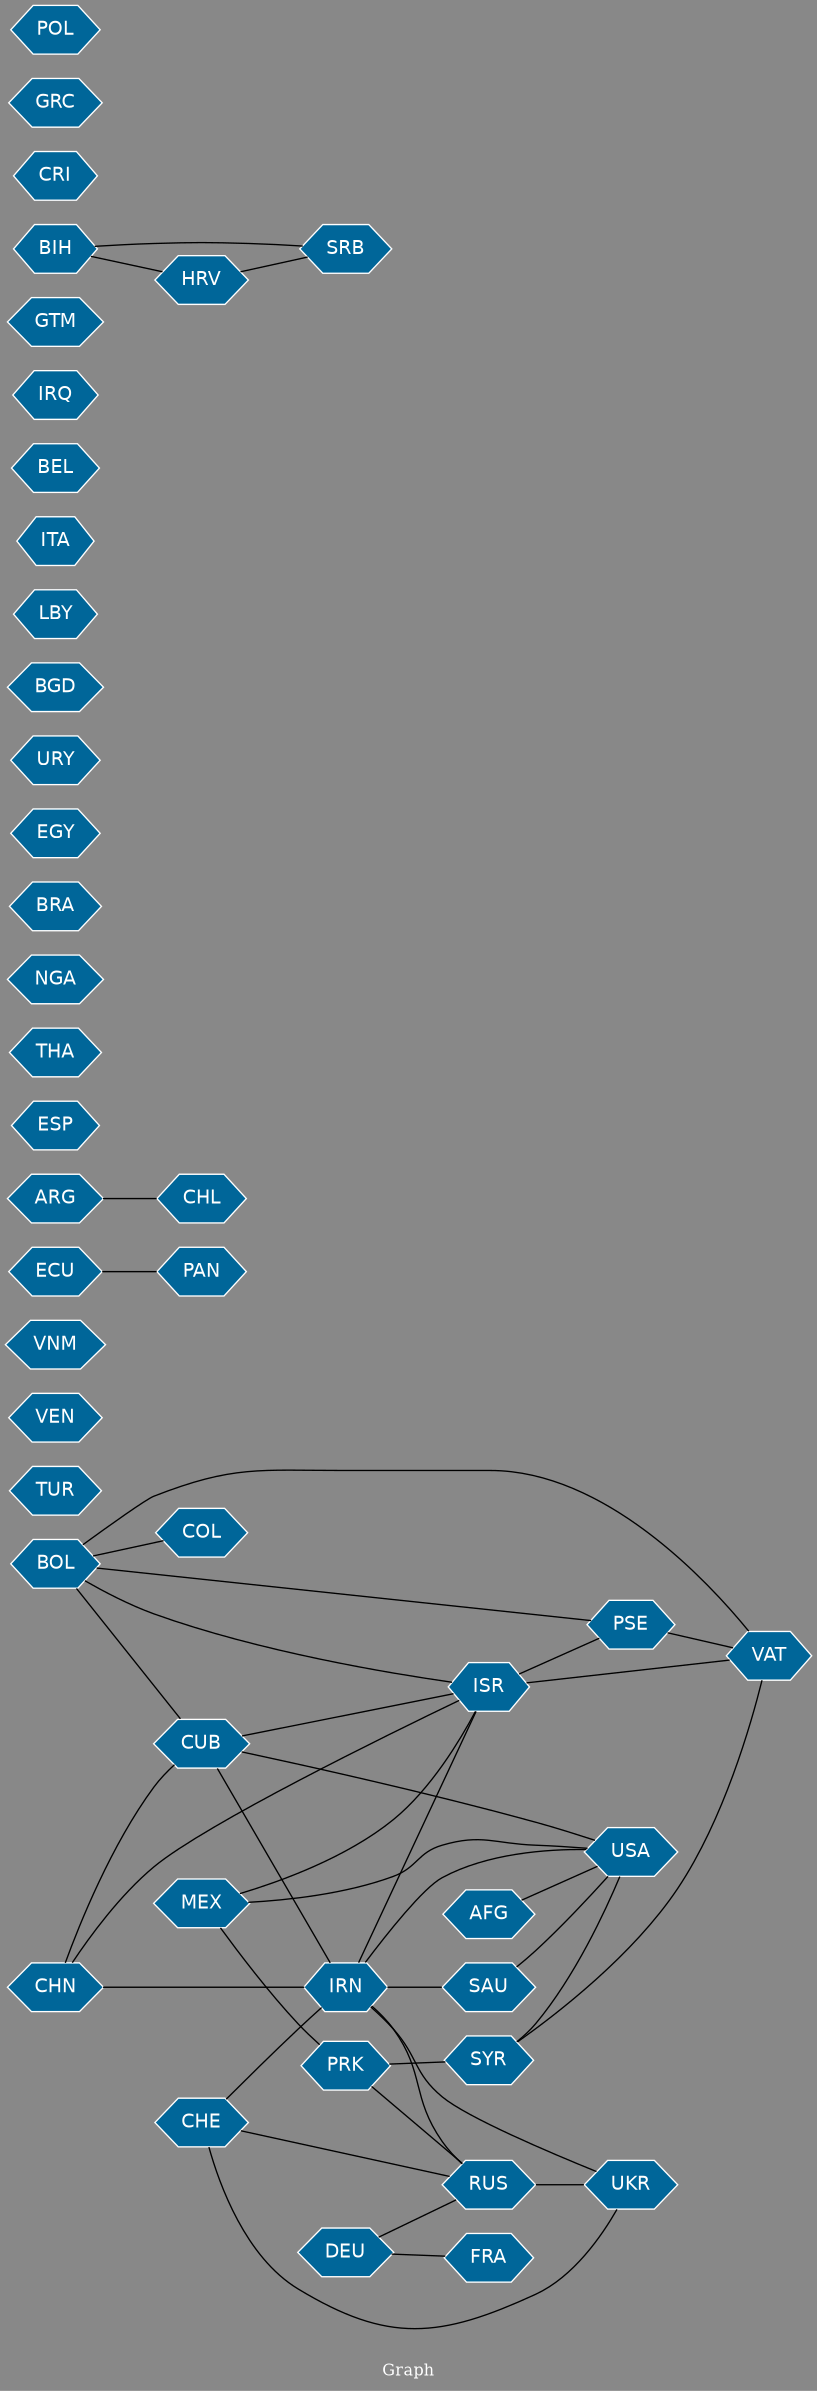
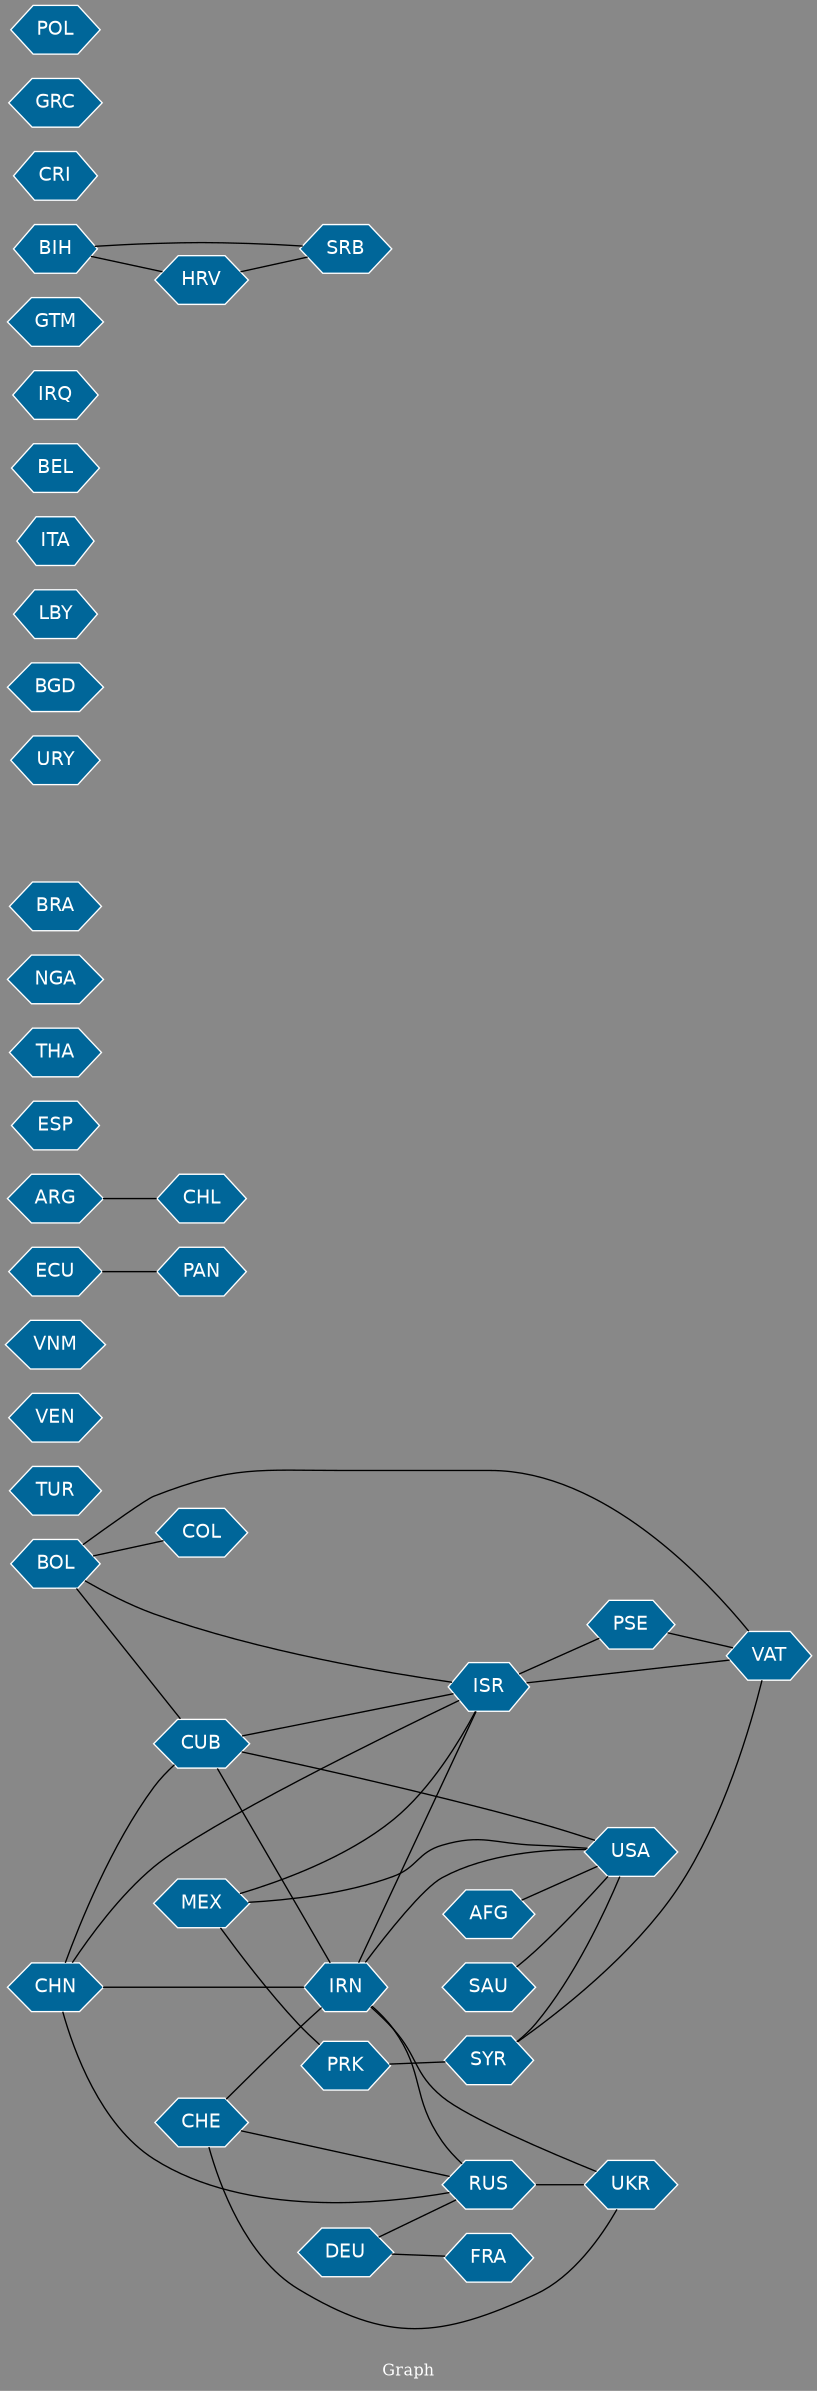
(55, 833) -> none
(344, 1594) -> none
(415, 1987) -> none
(417, 2125) -> (212, 2185)
